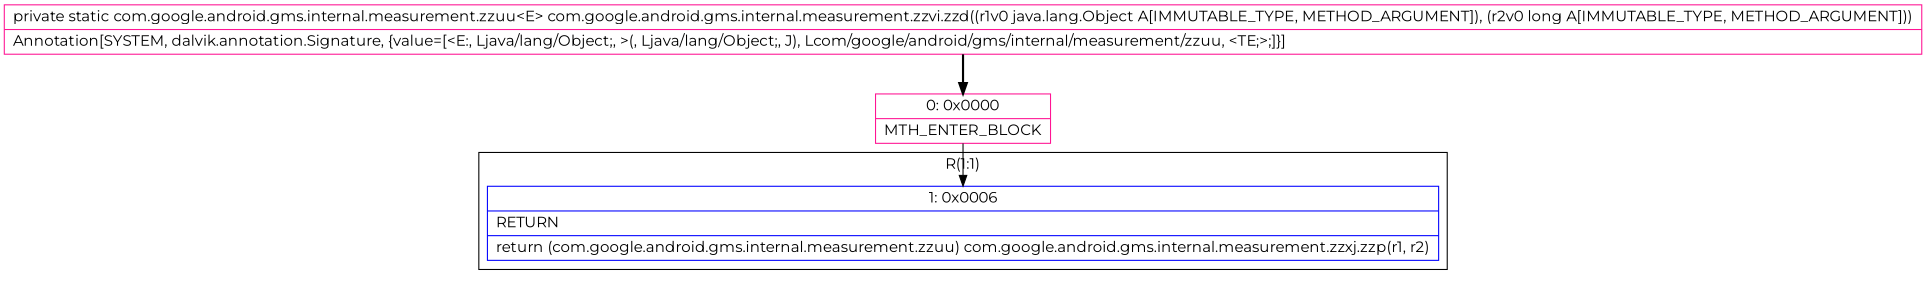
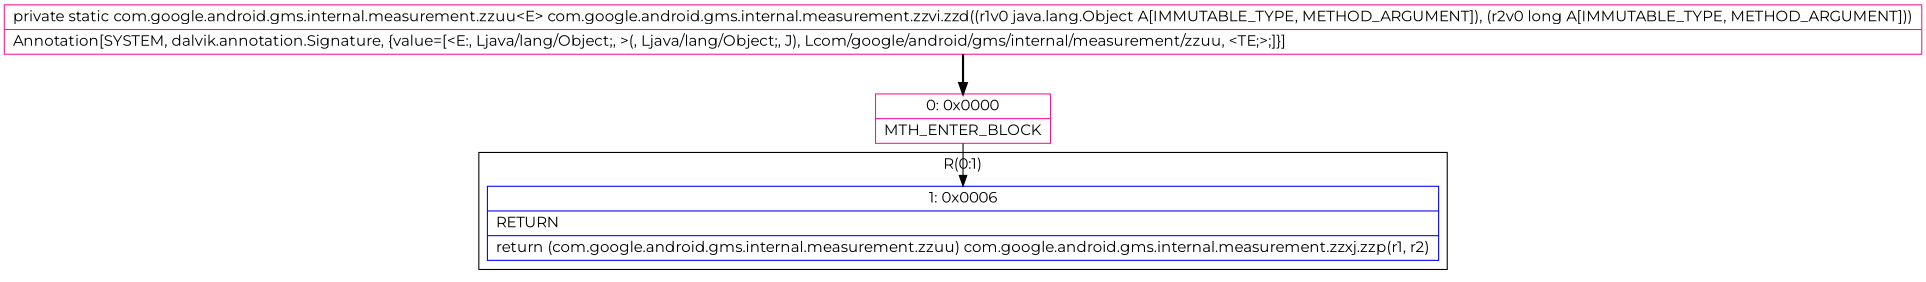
(963, 165) -> (963, 165)
